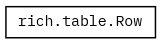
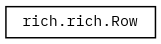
(81, 22) -> (81, 22)
